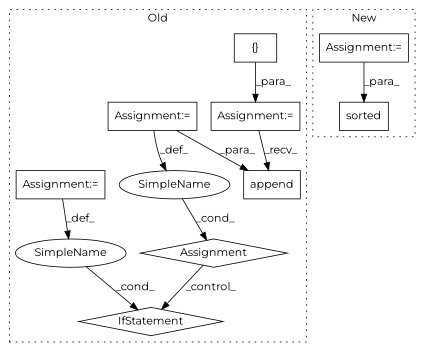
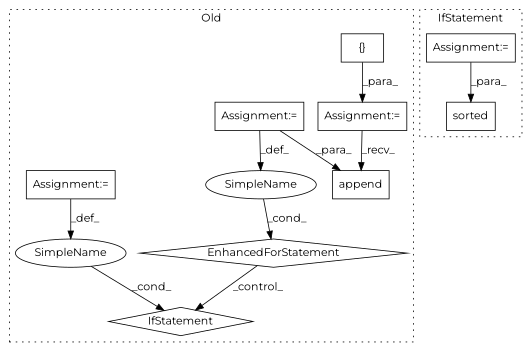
(364, 18) -> (471, 18)
(214, 253) -> (274, 253)
